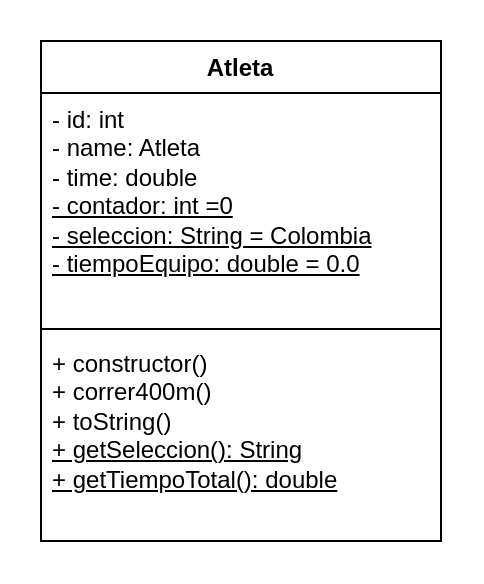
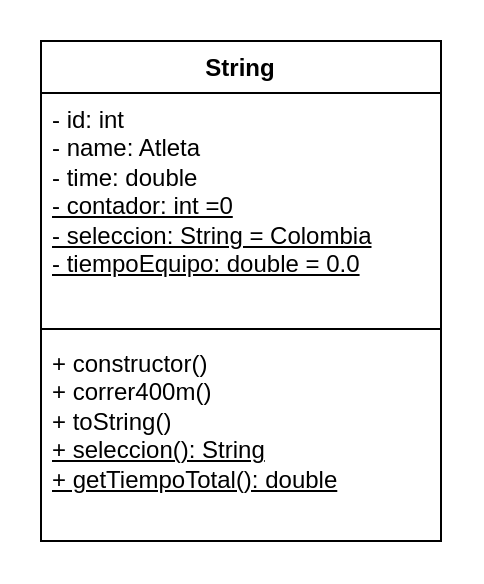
(241, 69) -> (241, 69)
(209, 423) -> (209, 423)
